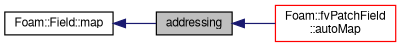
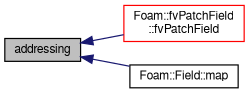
(141, 23) -> (111, 63)
(336, 23) -> (184, 23)
